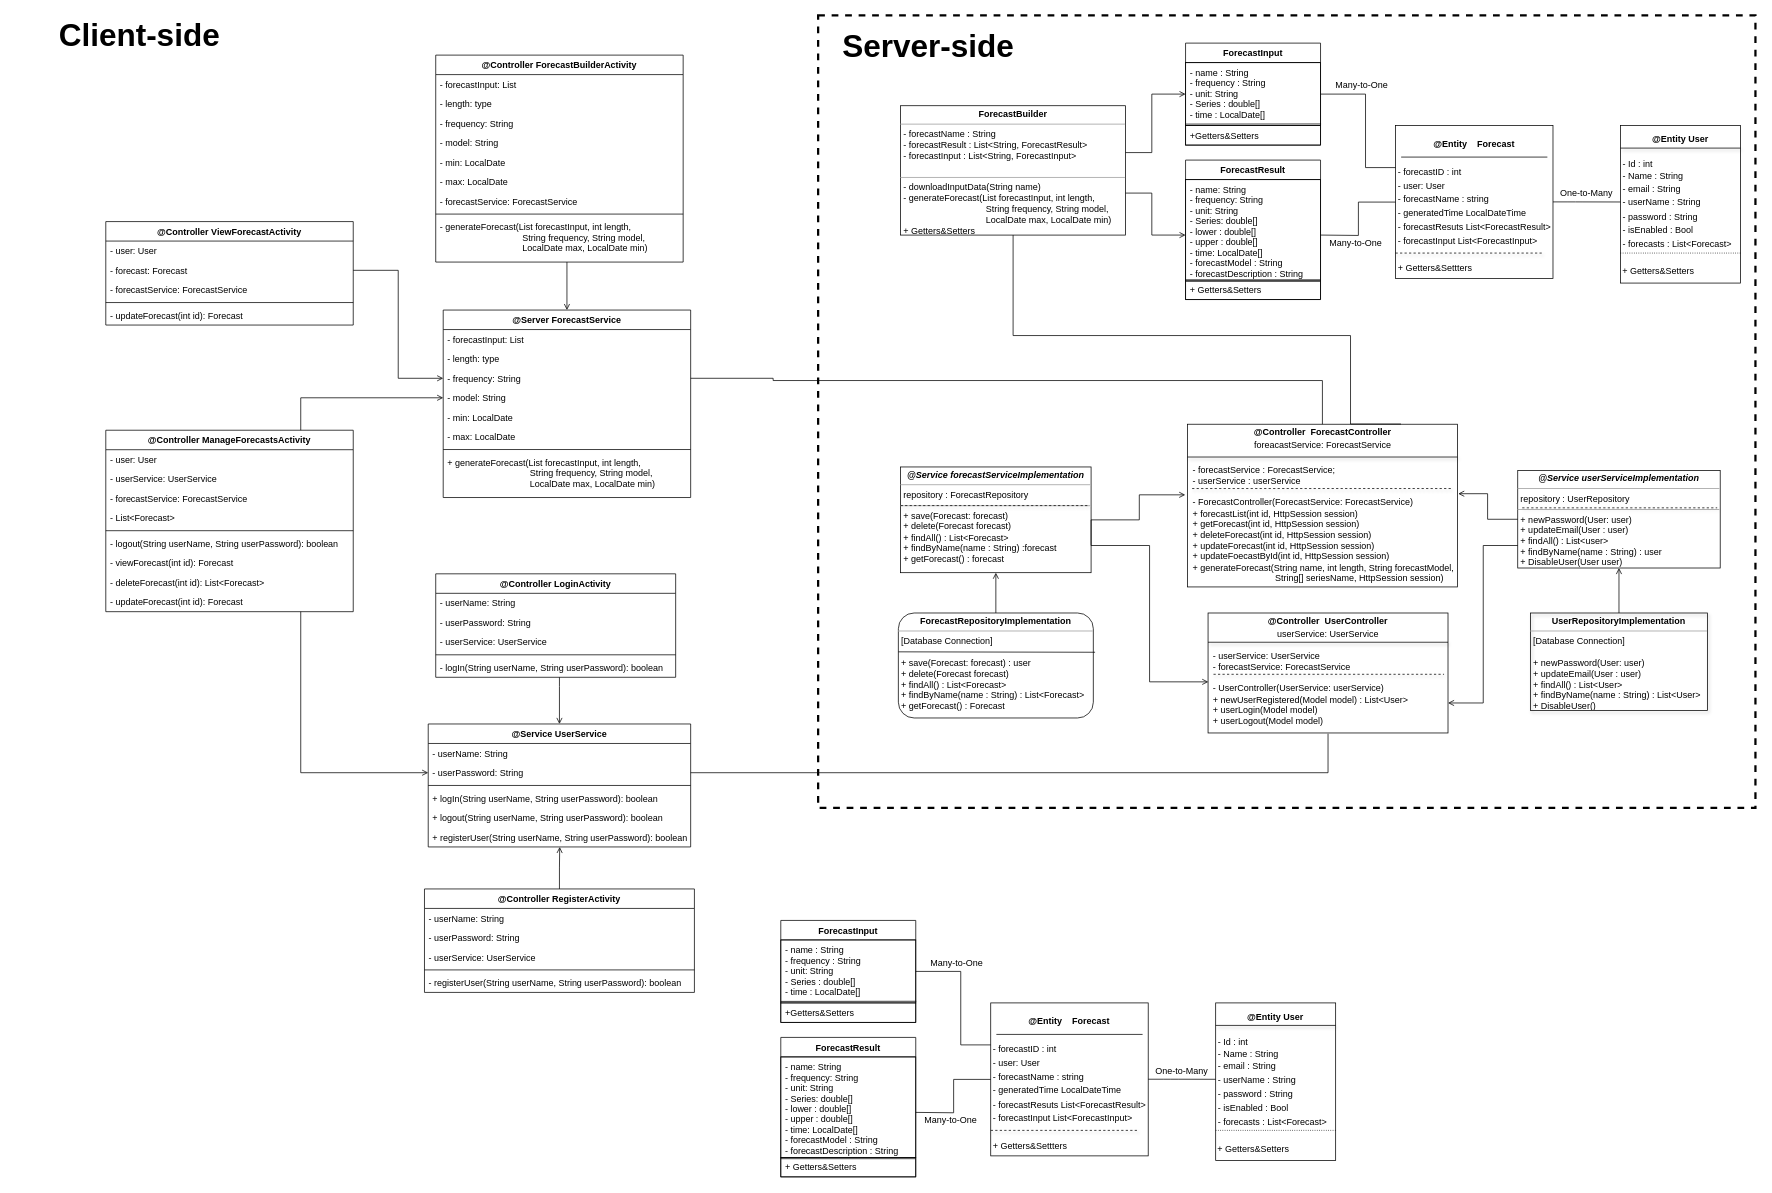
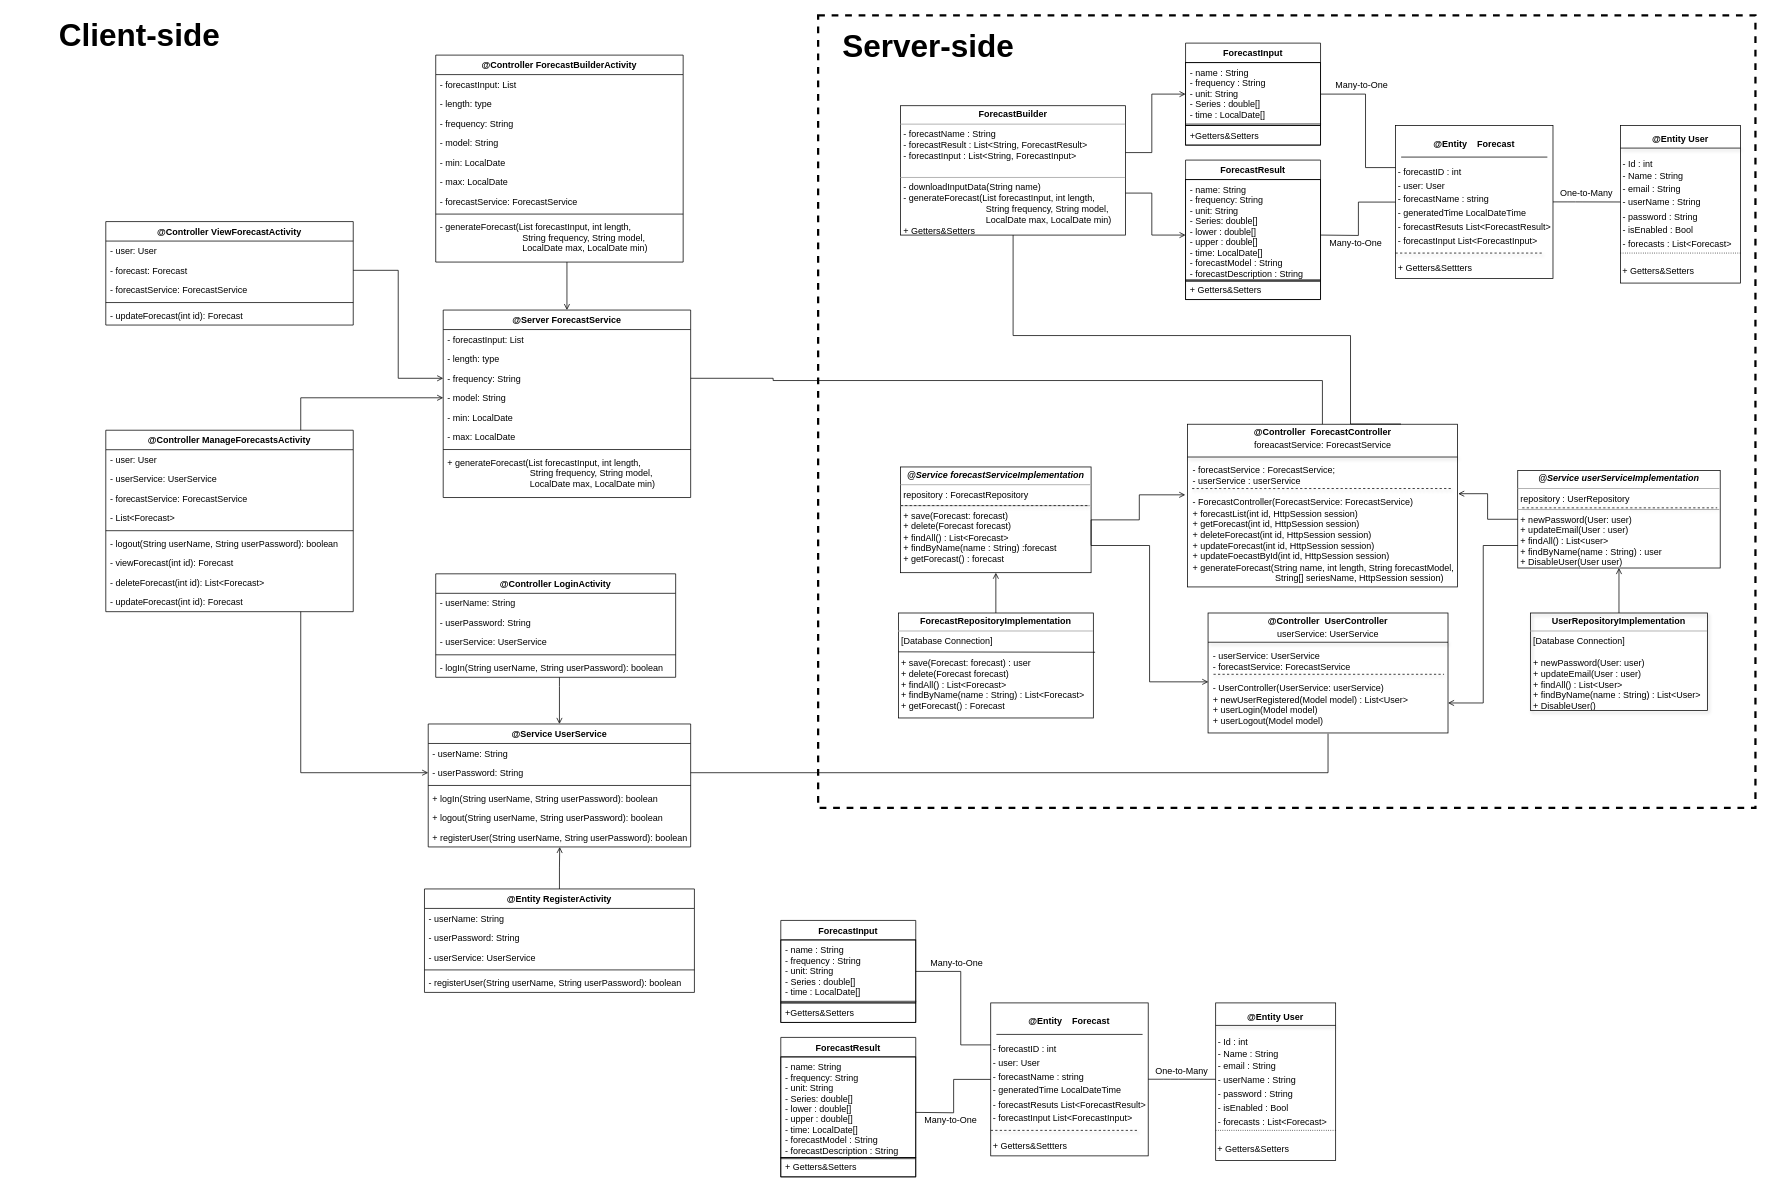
(996, 666) -> (996, 666)
(559, 899) -> (559, 899)
